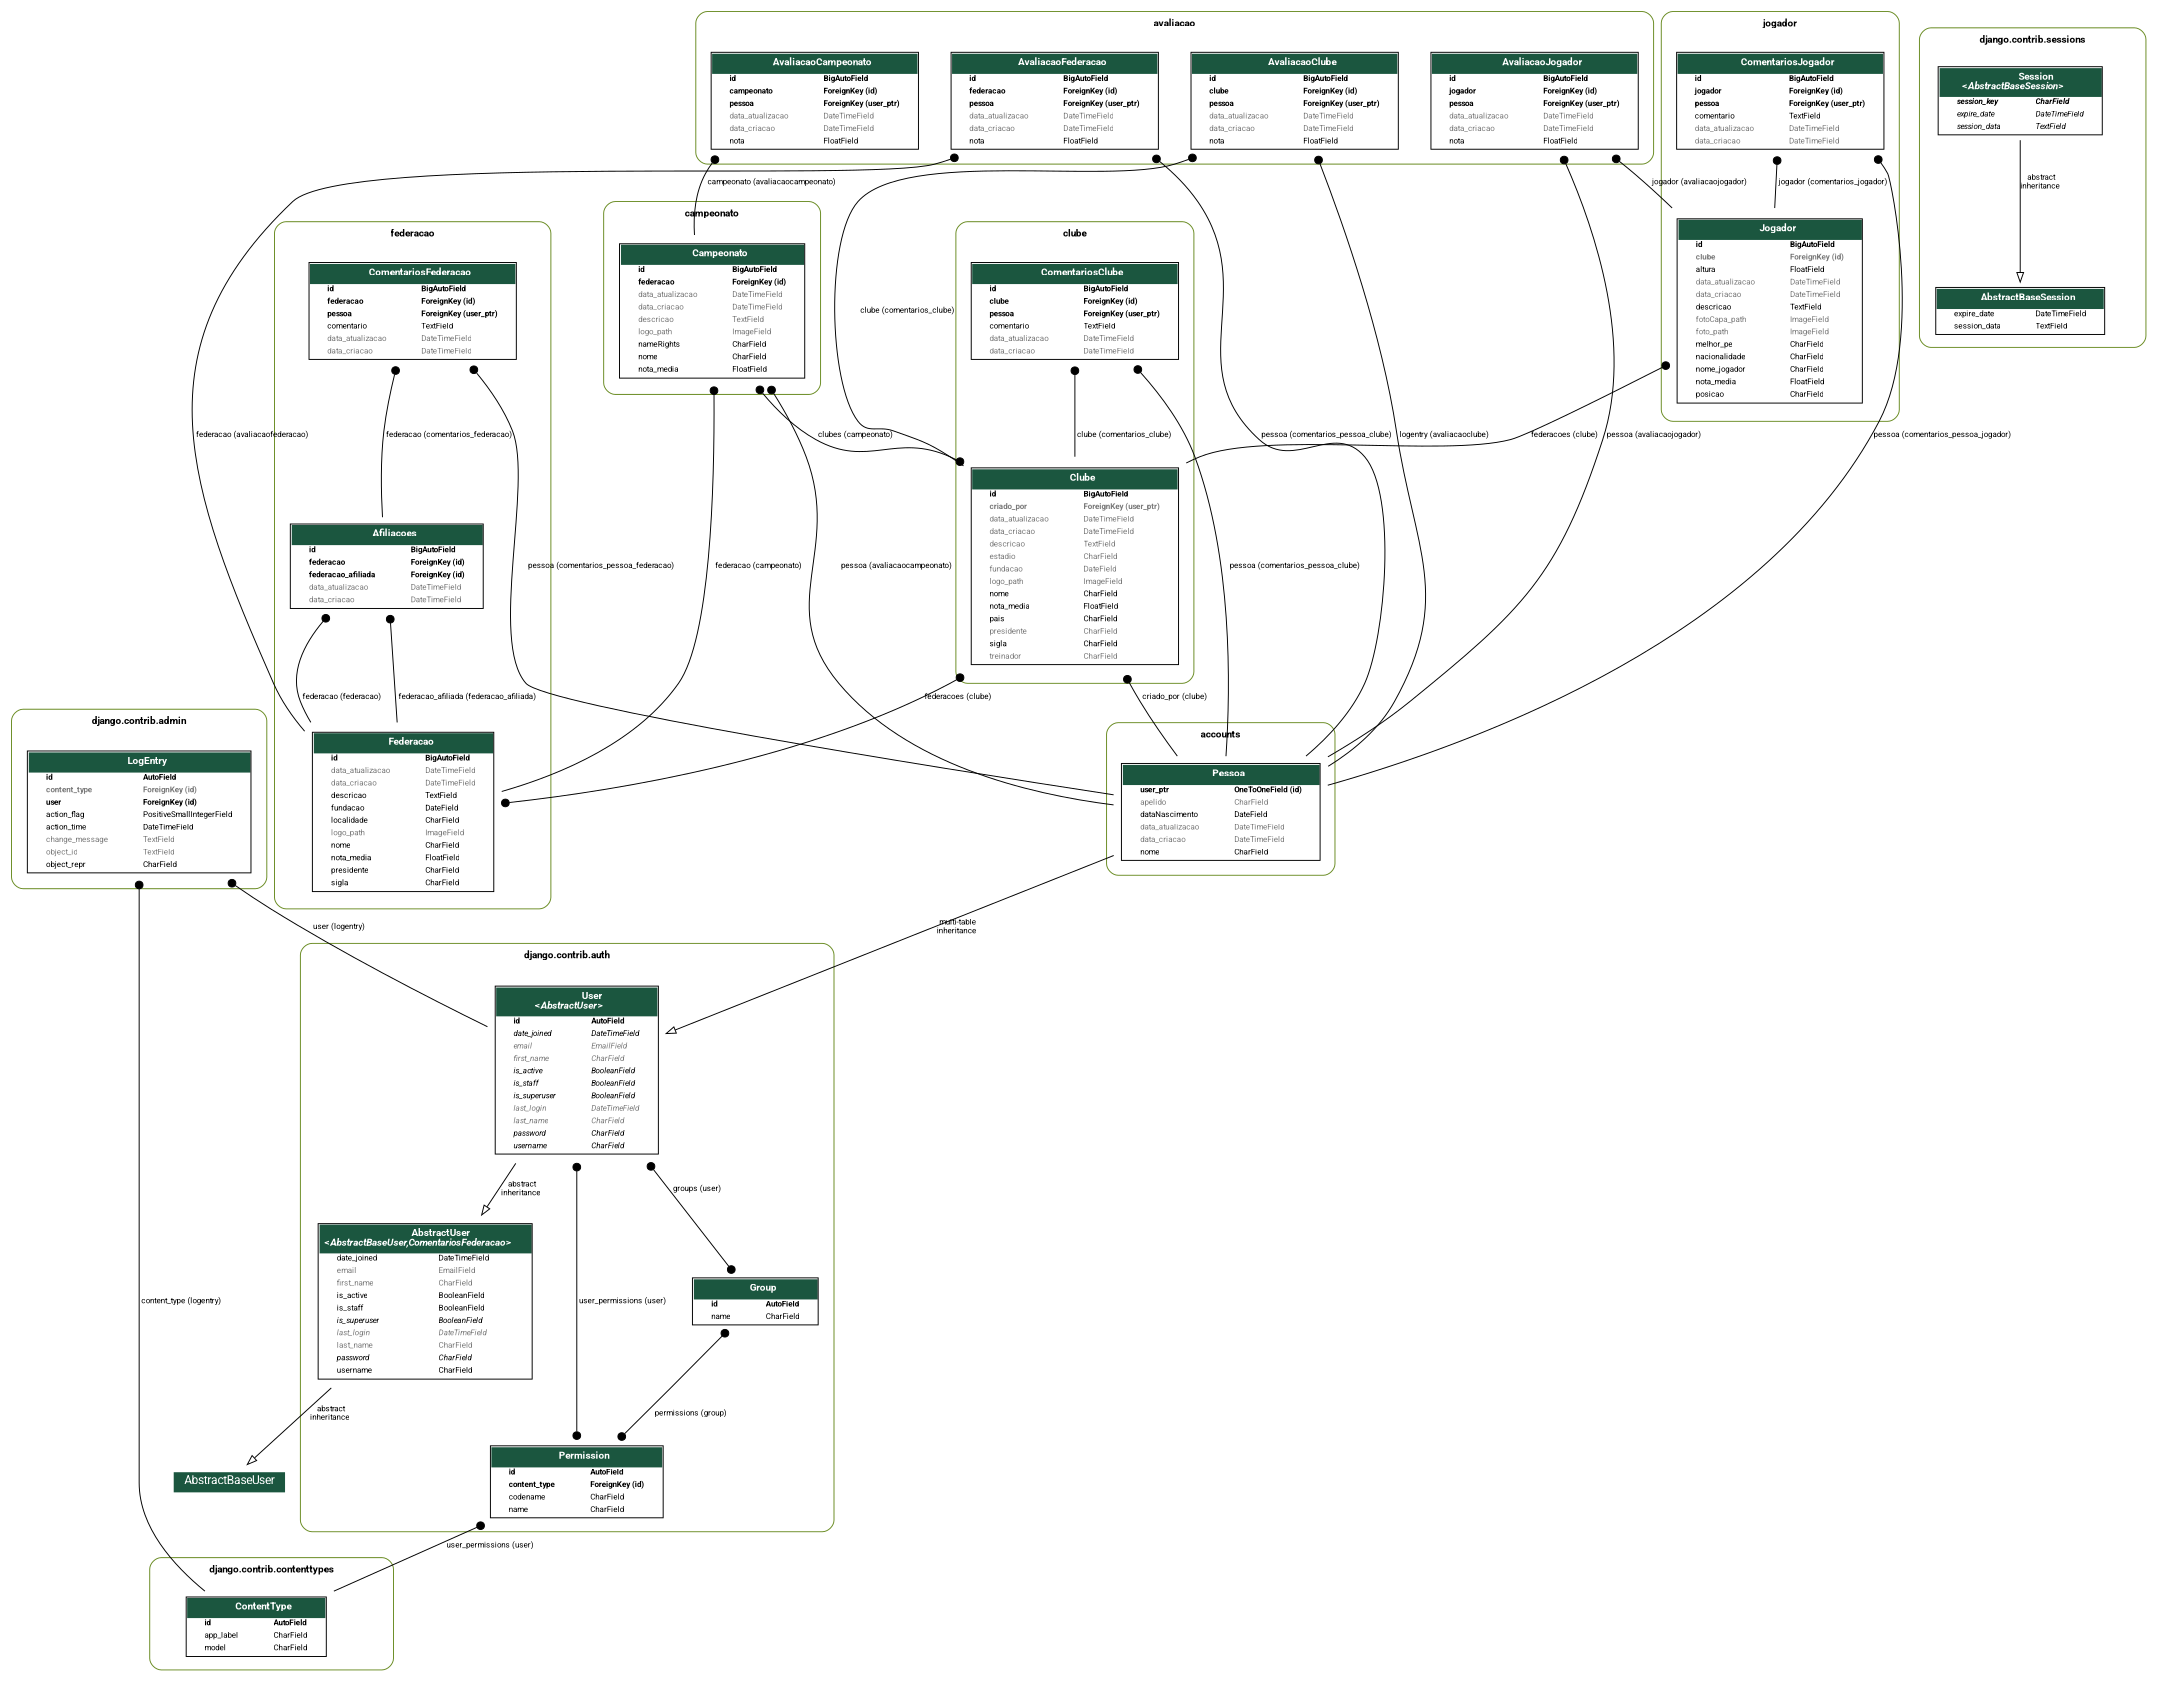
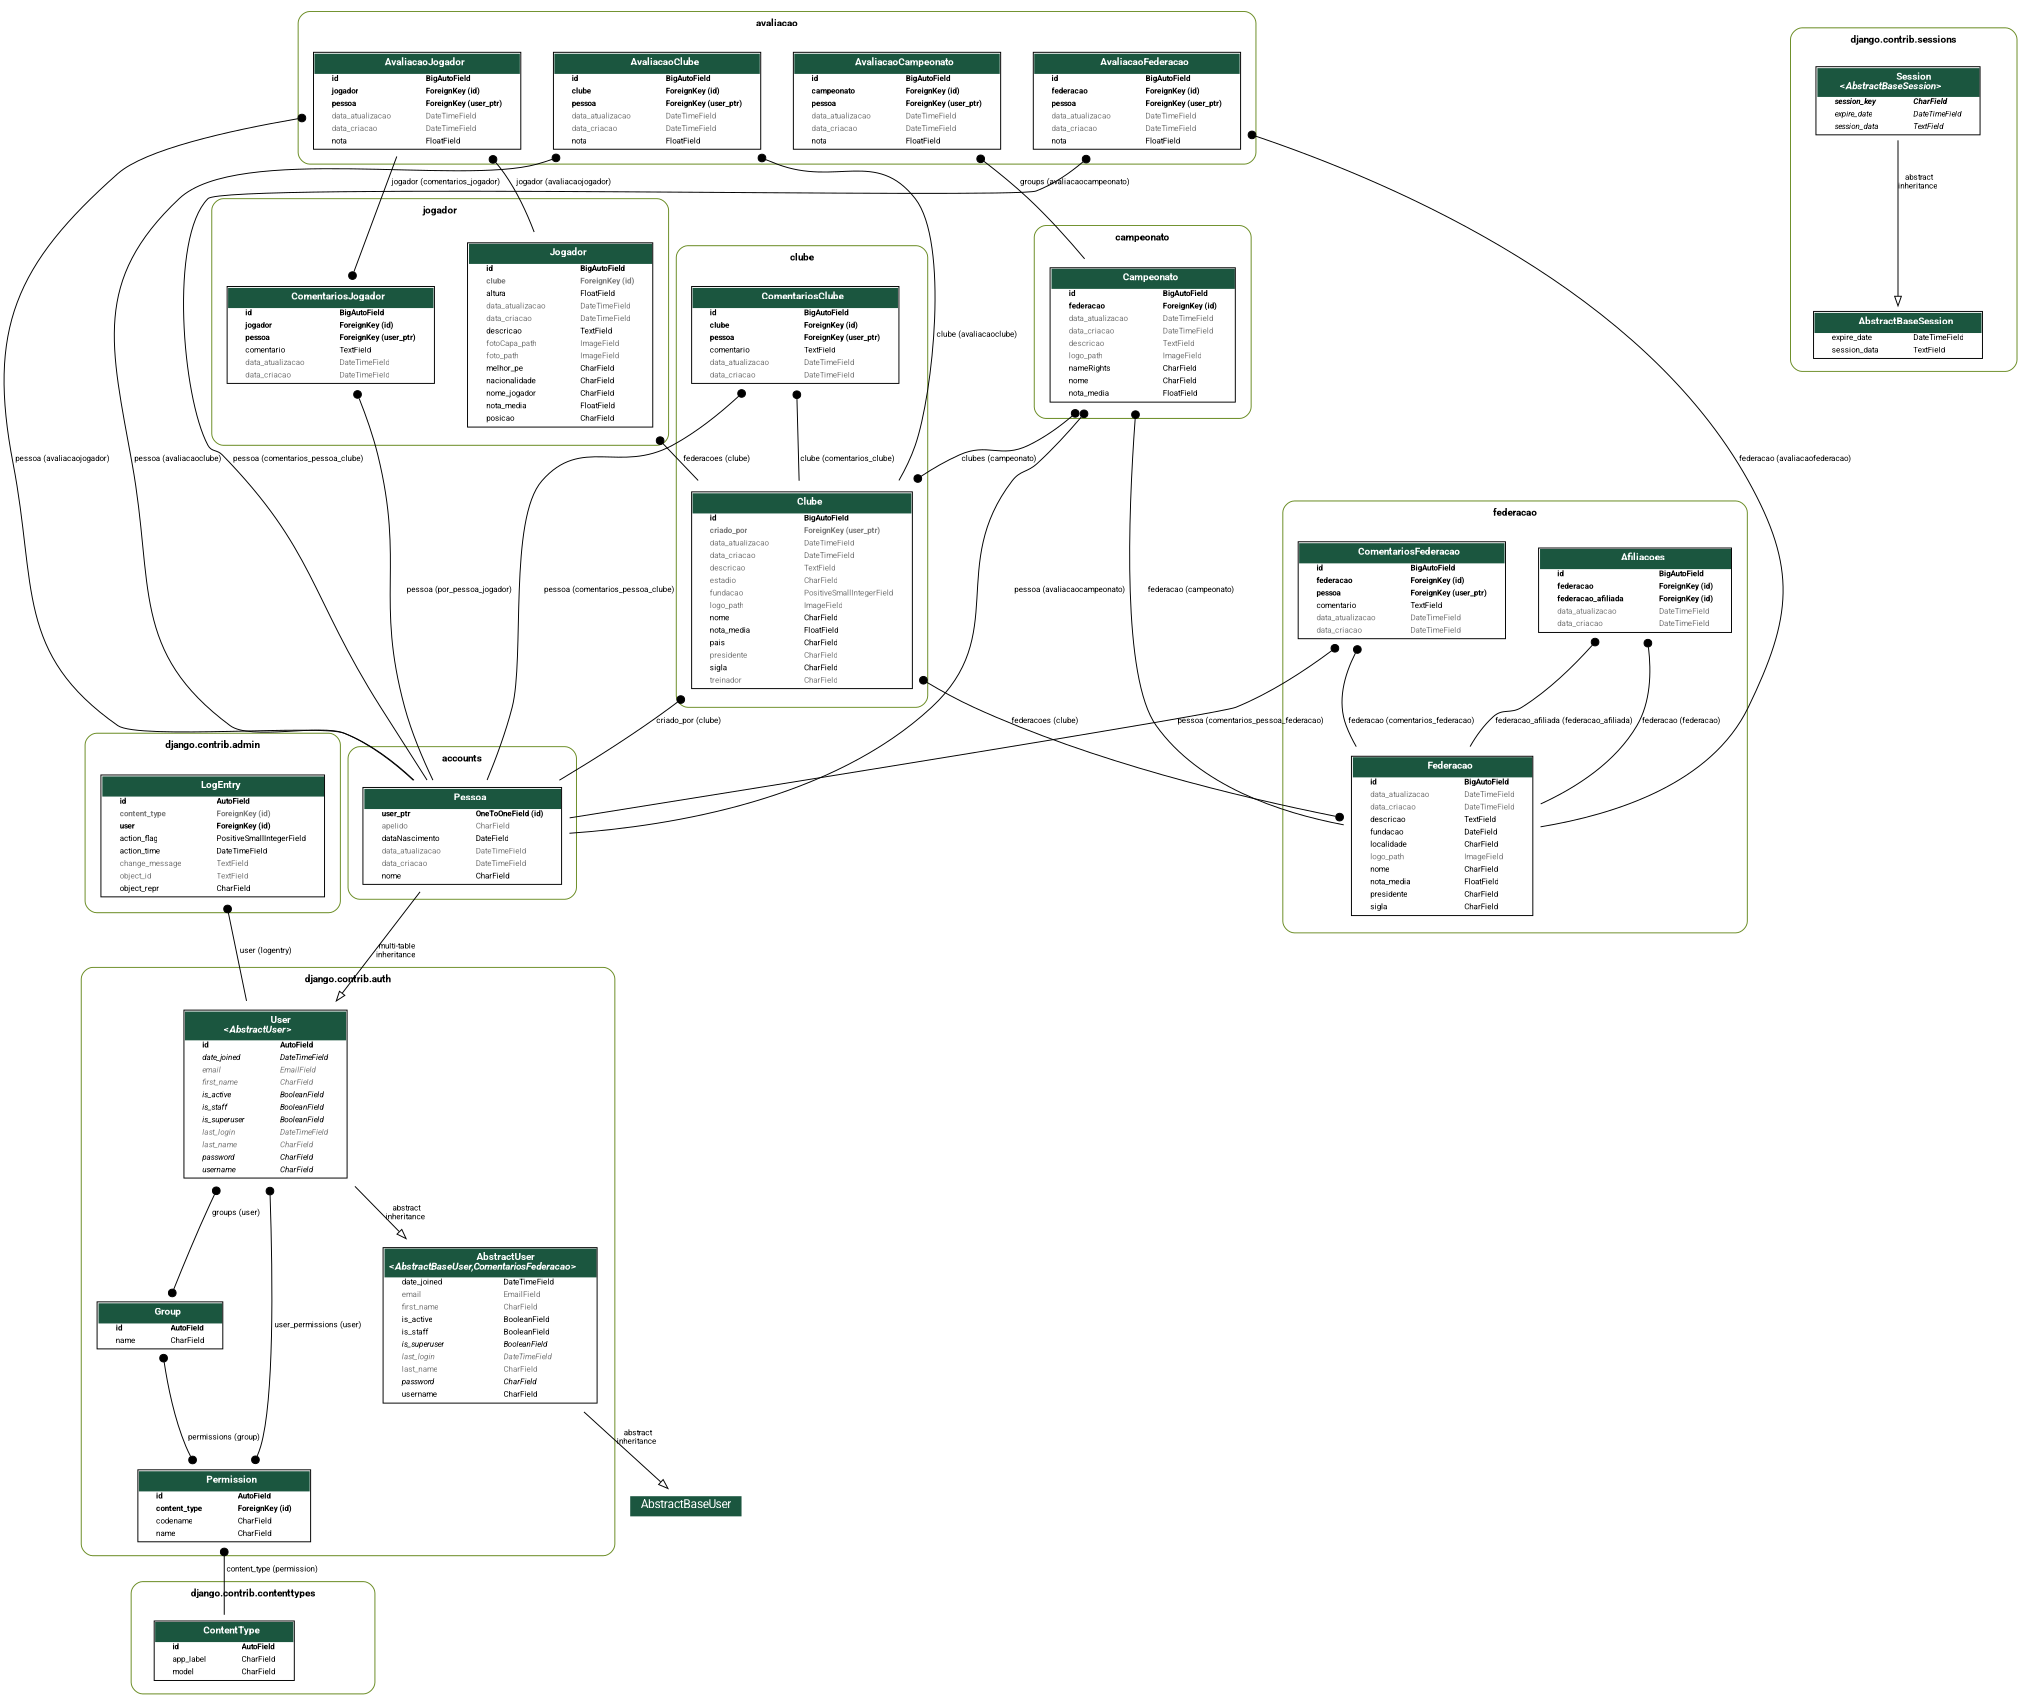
(771, 182) -> (1074, 182)
(1776, 186) -> (375, 214)
(906, 311) -> (976, 335)
(1443, 435) -> (177, 459)
(1942, 435) -> (458, 590)
(383, 445) -> (1342, 700)
(1100, 569) -> (849, 593)
(139, 1251) -> none
(489, 1546) -> (271, 1570)
